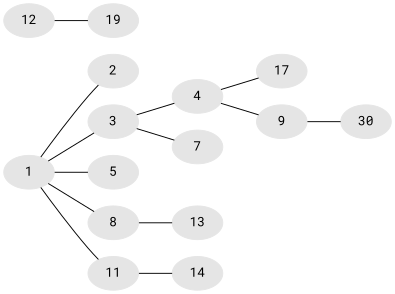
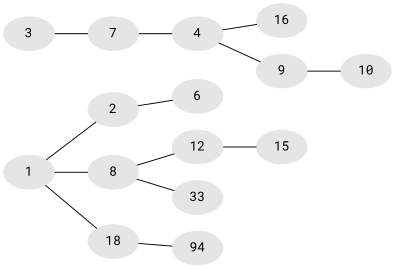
(113, 21) -> (282, 147)
(282, 71) -> (282, 21)
none -> (198, 96)
(156, 109) -> (156, 34)
(366, 122) -> (366, 71)
(71, 147) -> none
none -> (156, 160)
(113, 172) -> none
(198, 223) -> (198, 198)
(113, 273) -> (113, 242)
(198, 273) -> (198, 248)
